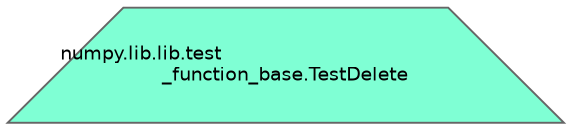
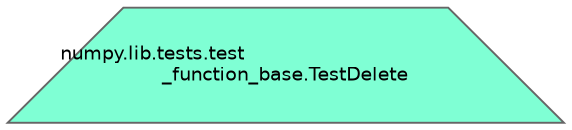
(286, 65) -> (286, 65)
